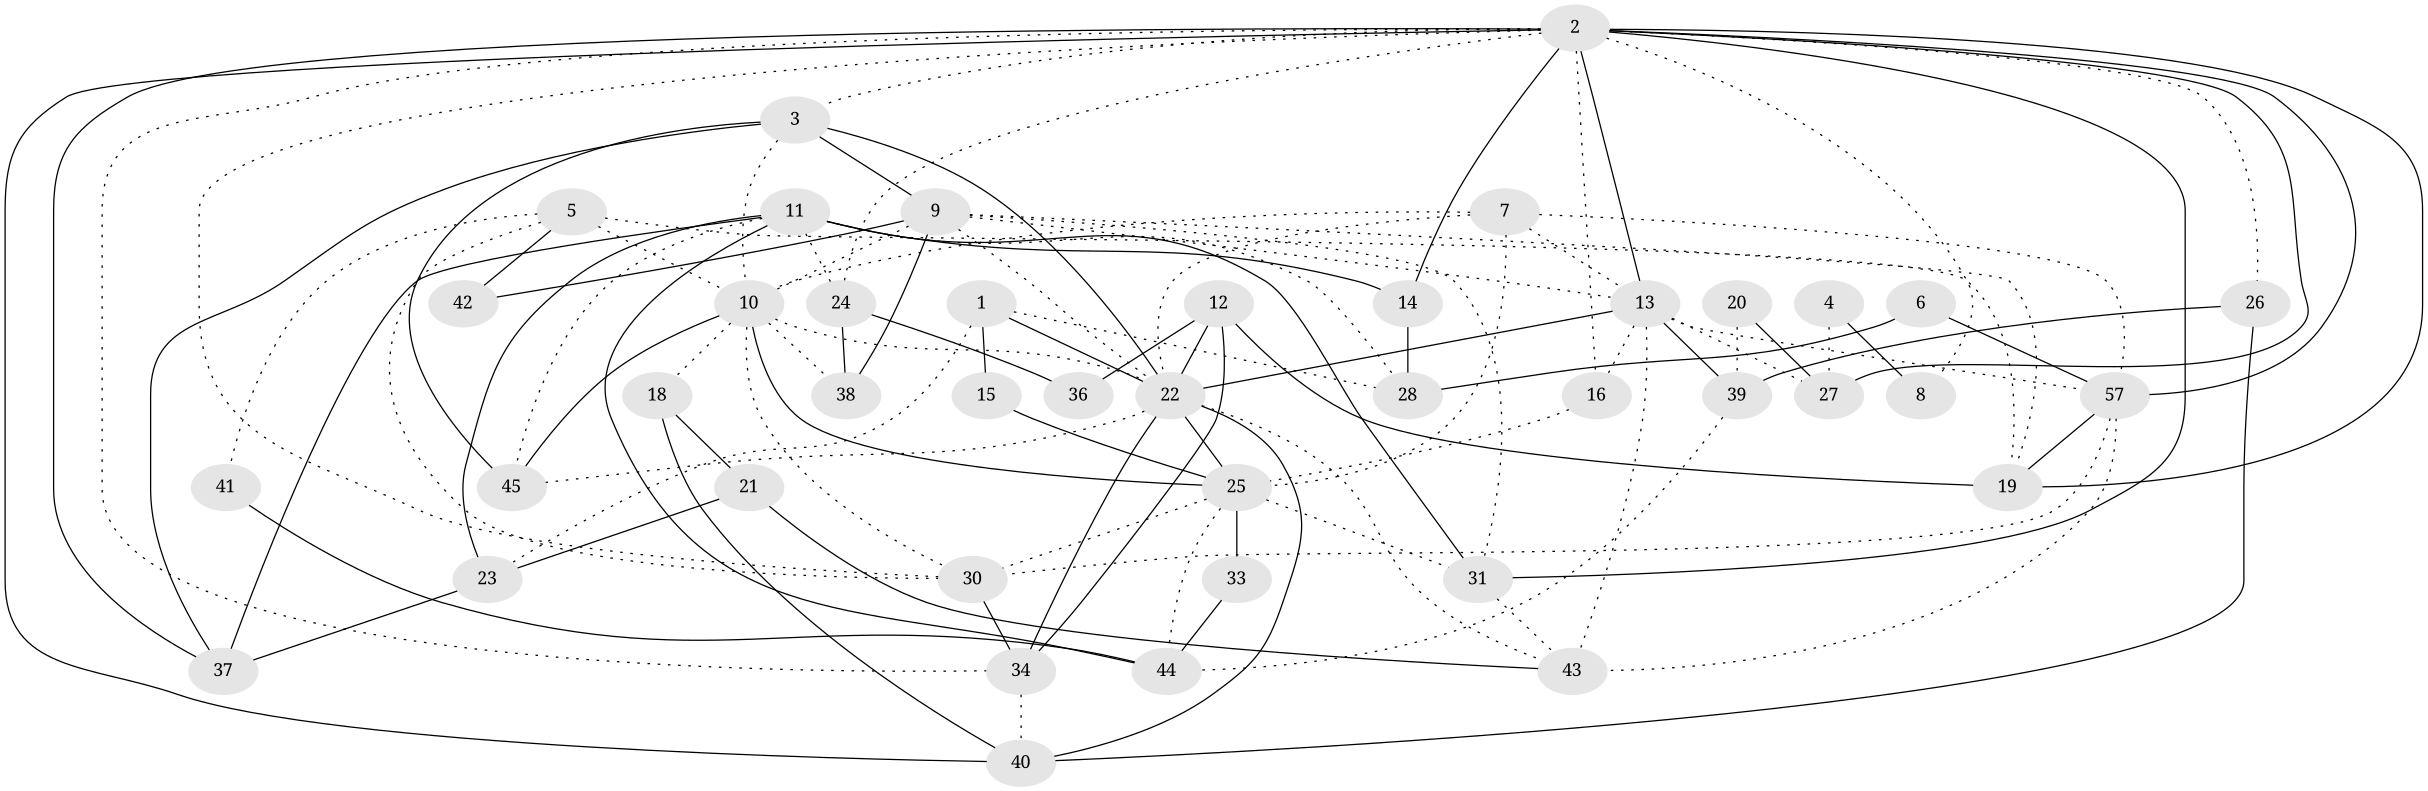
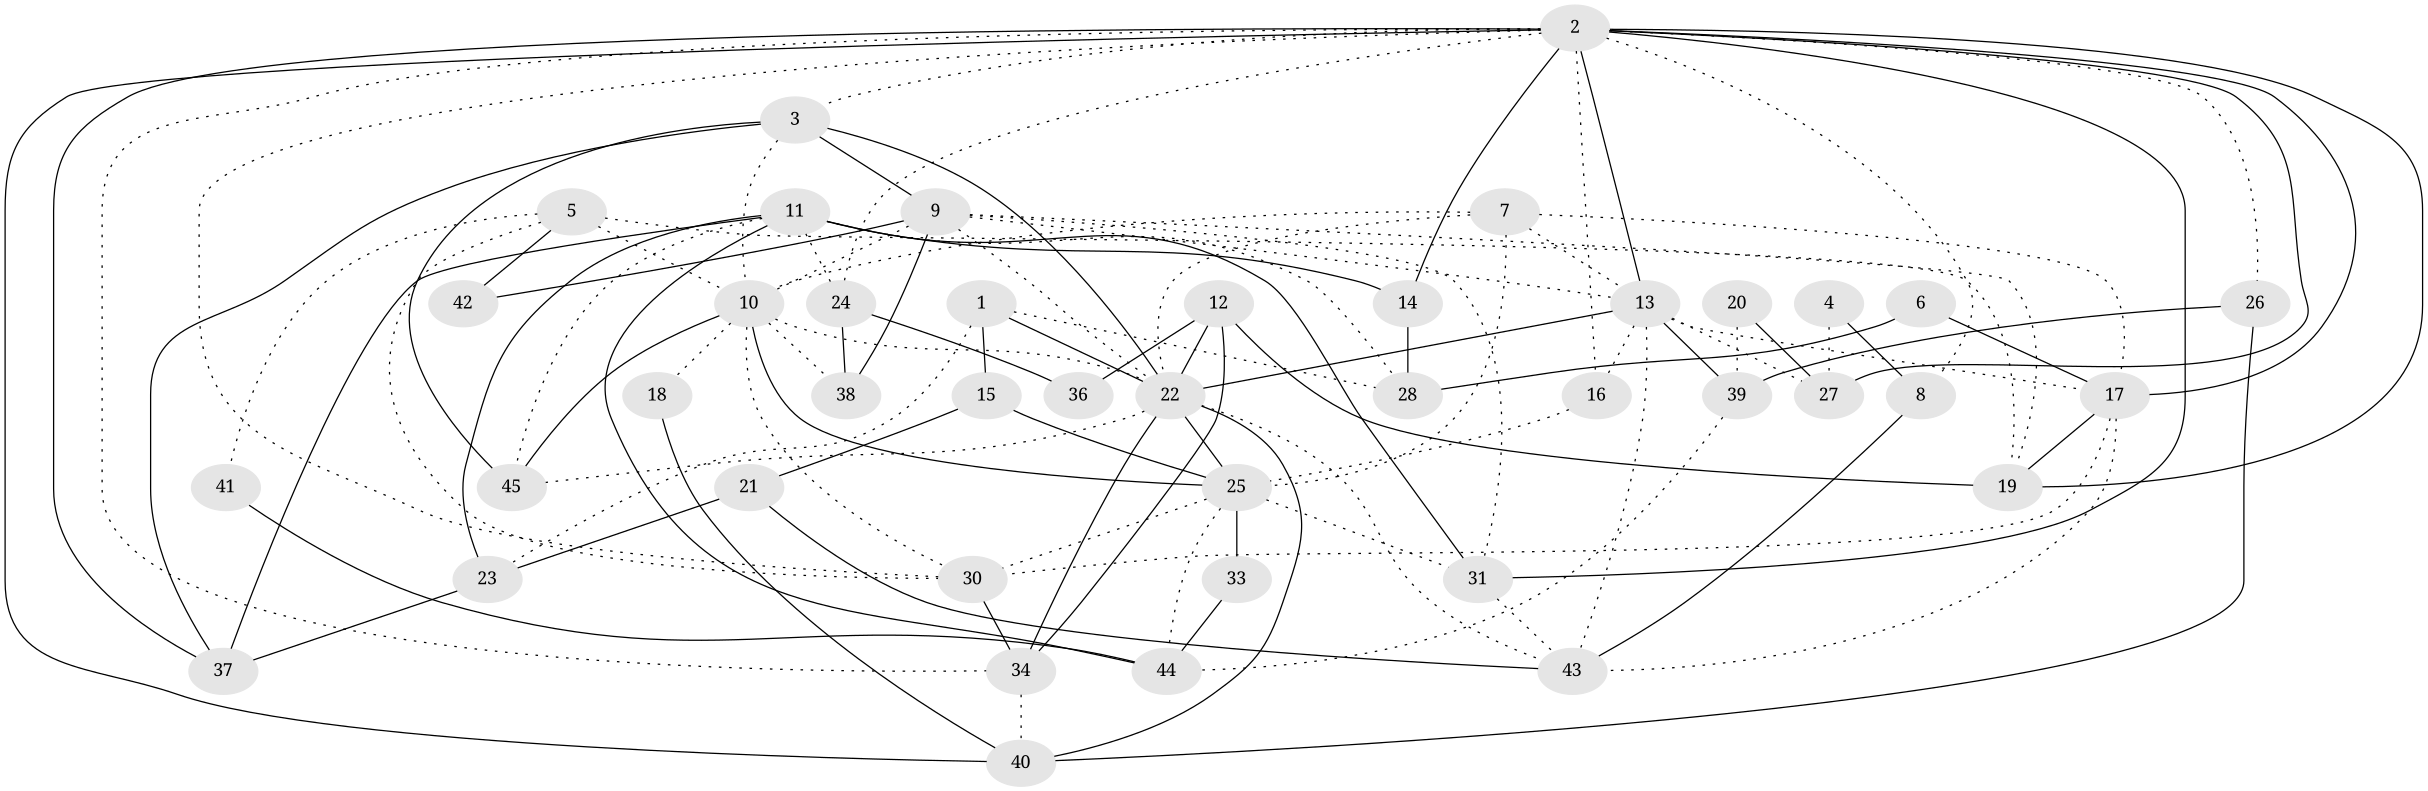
(2115, 396) -> (2115, 396)
(703, 441) -> (878, 440)
none -> (1773, 533)
